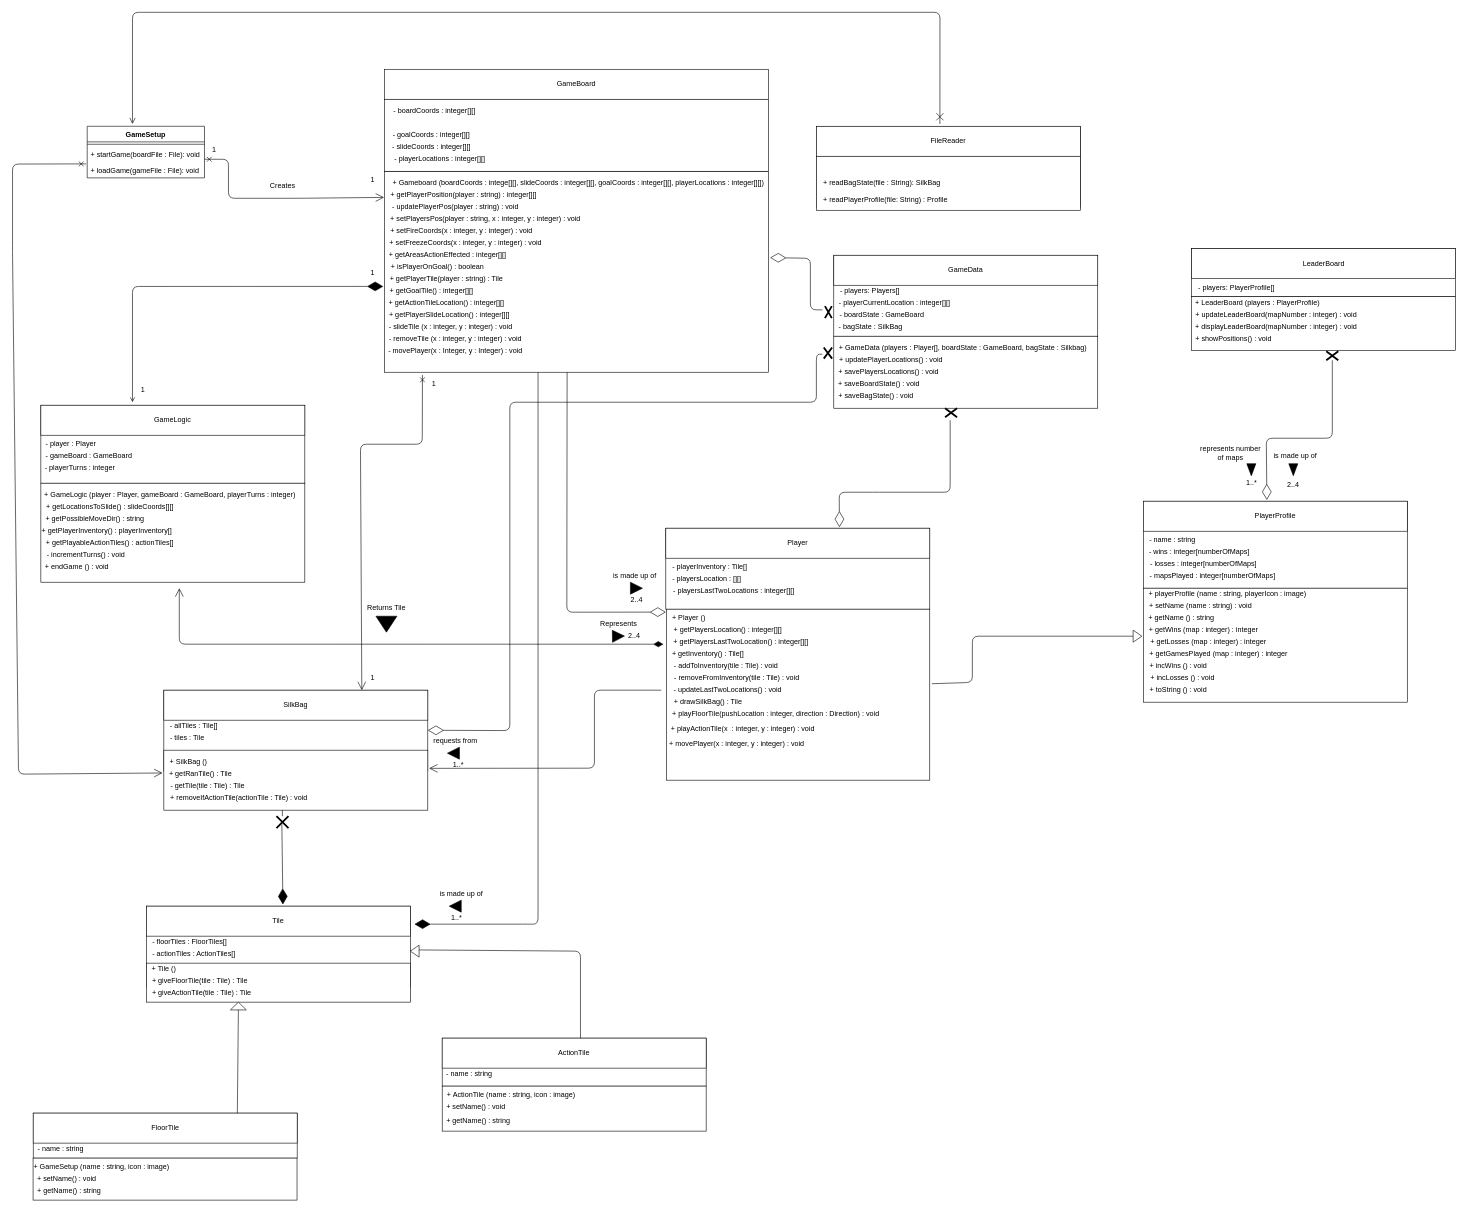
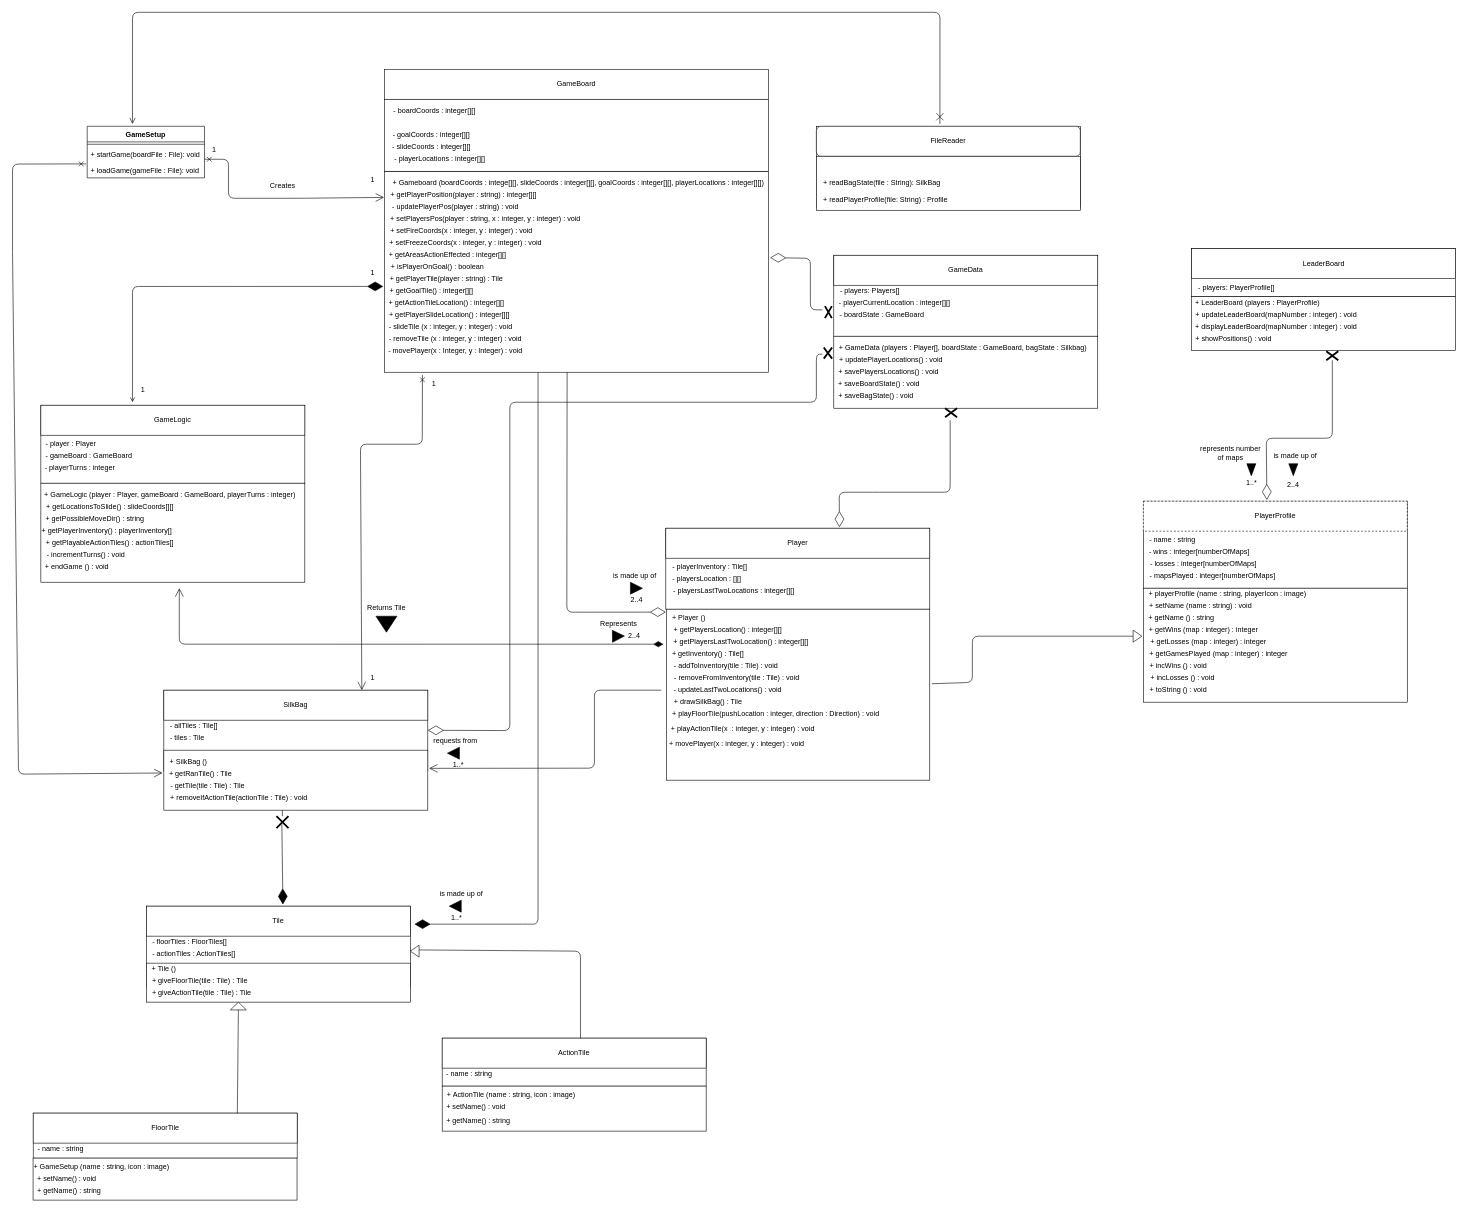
(948, 141) -> (948, 141)
(870, 327) -> none
(1275, 516) -> (1275, 516)
